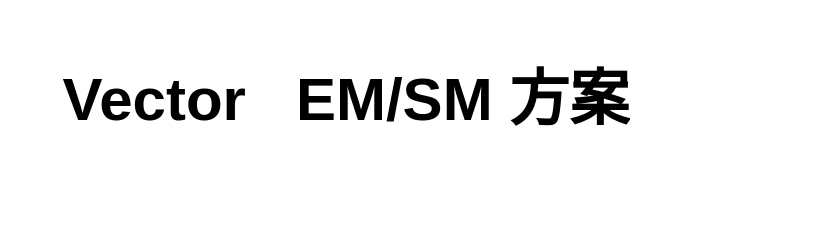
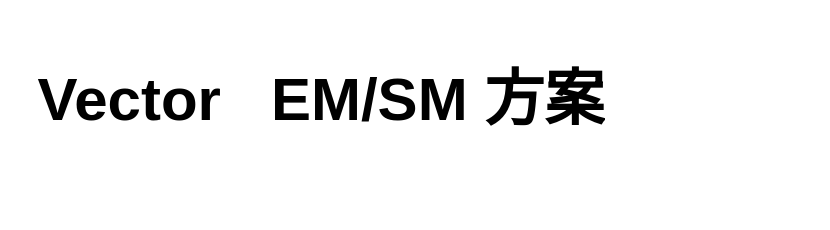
(414, 114) -> (389, 114)
